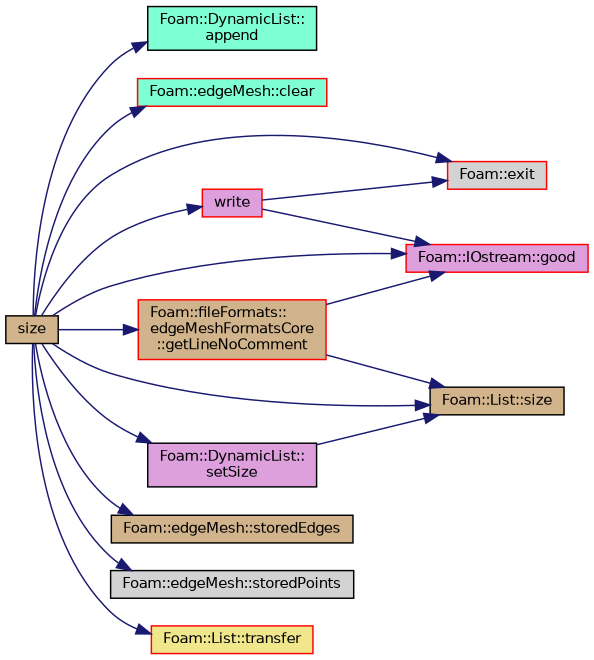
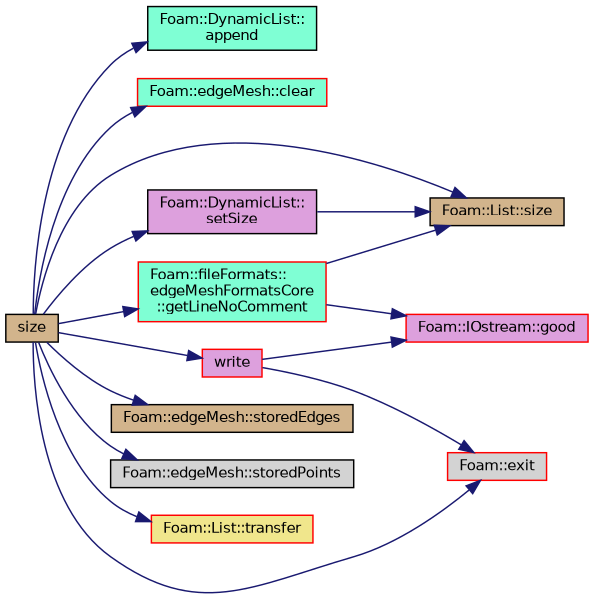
(217, 264) -> none
(232, 330) -> (232, 292)
